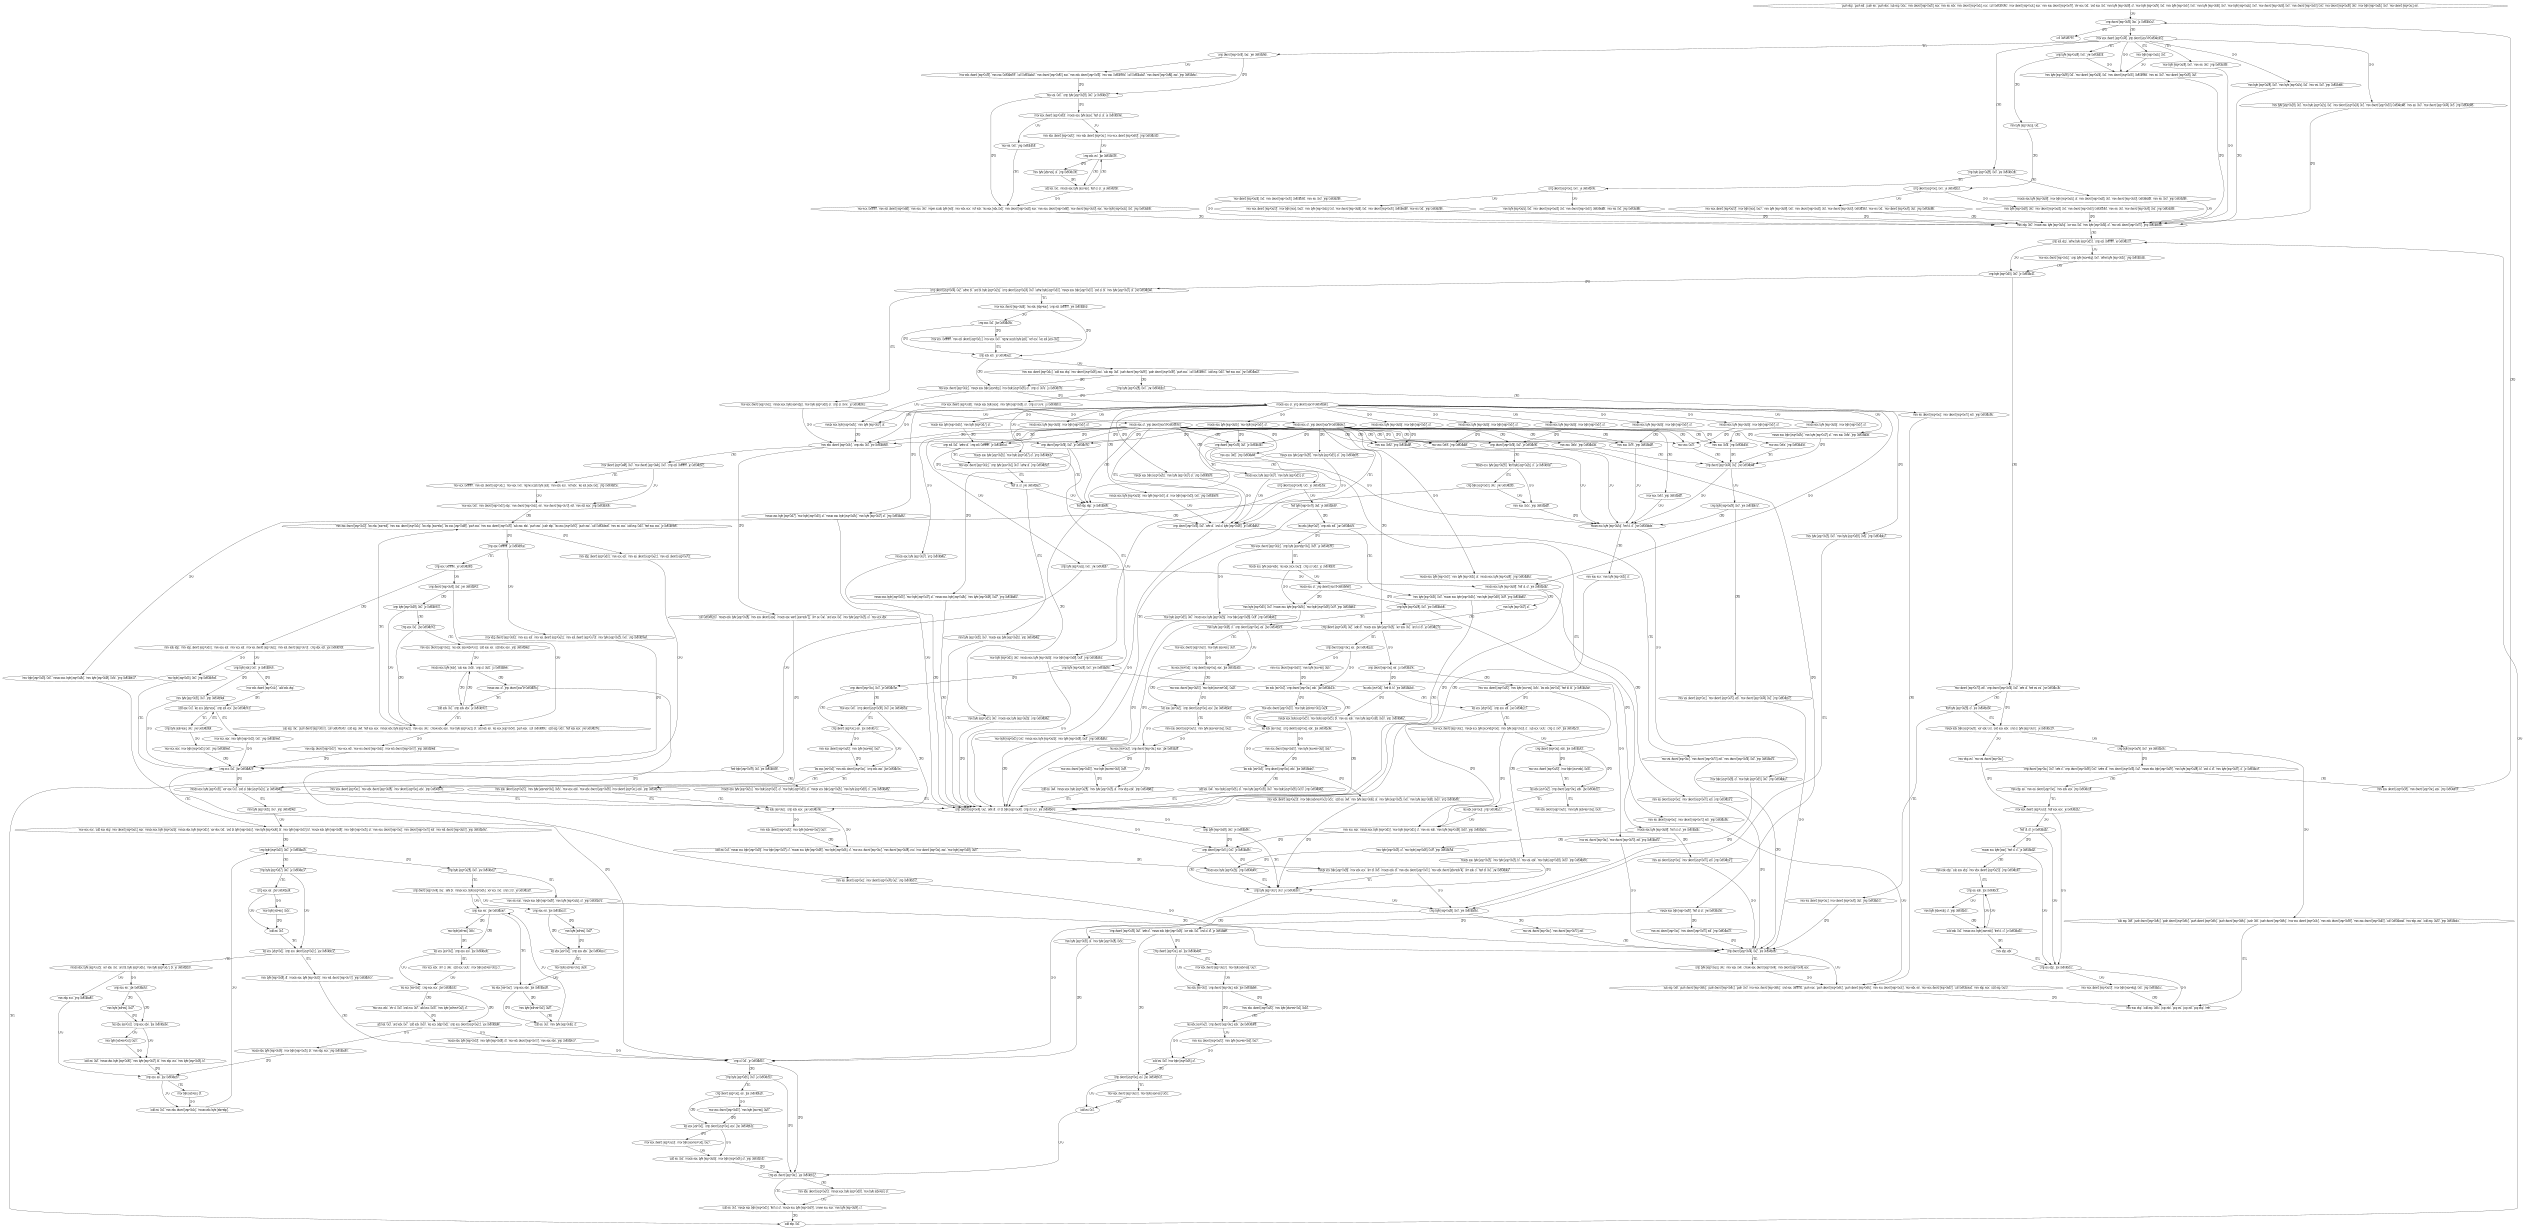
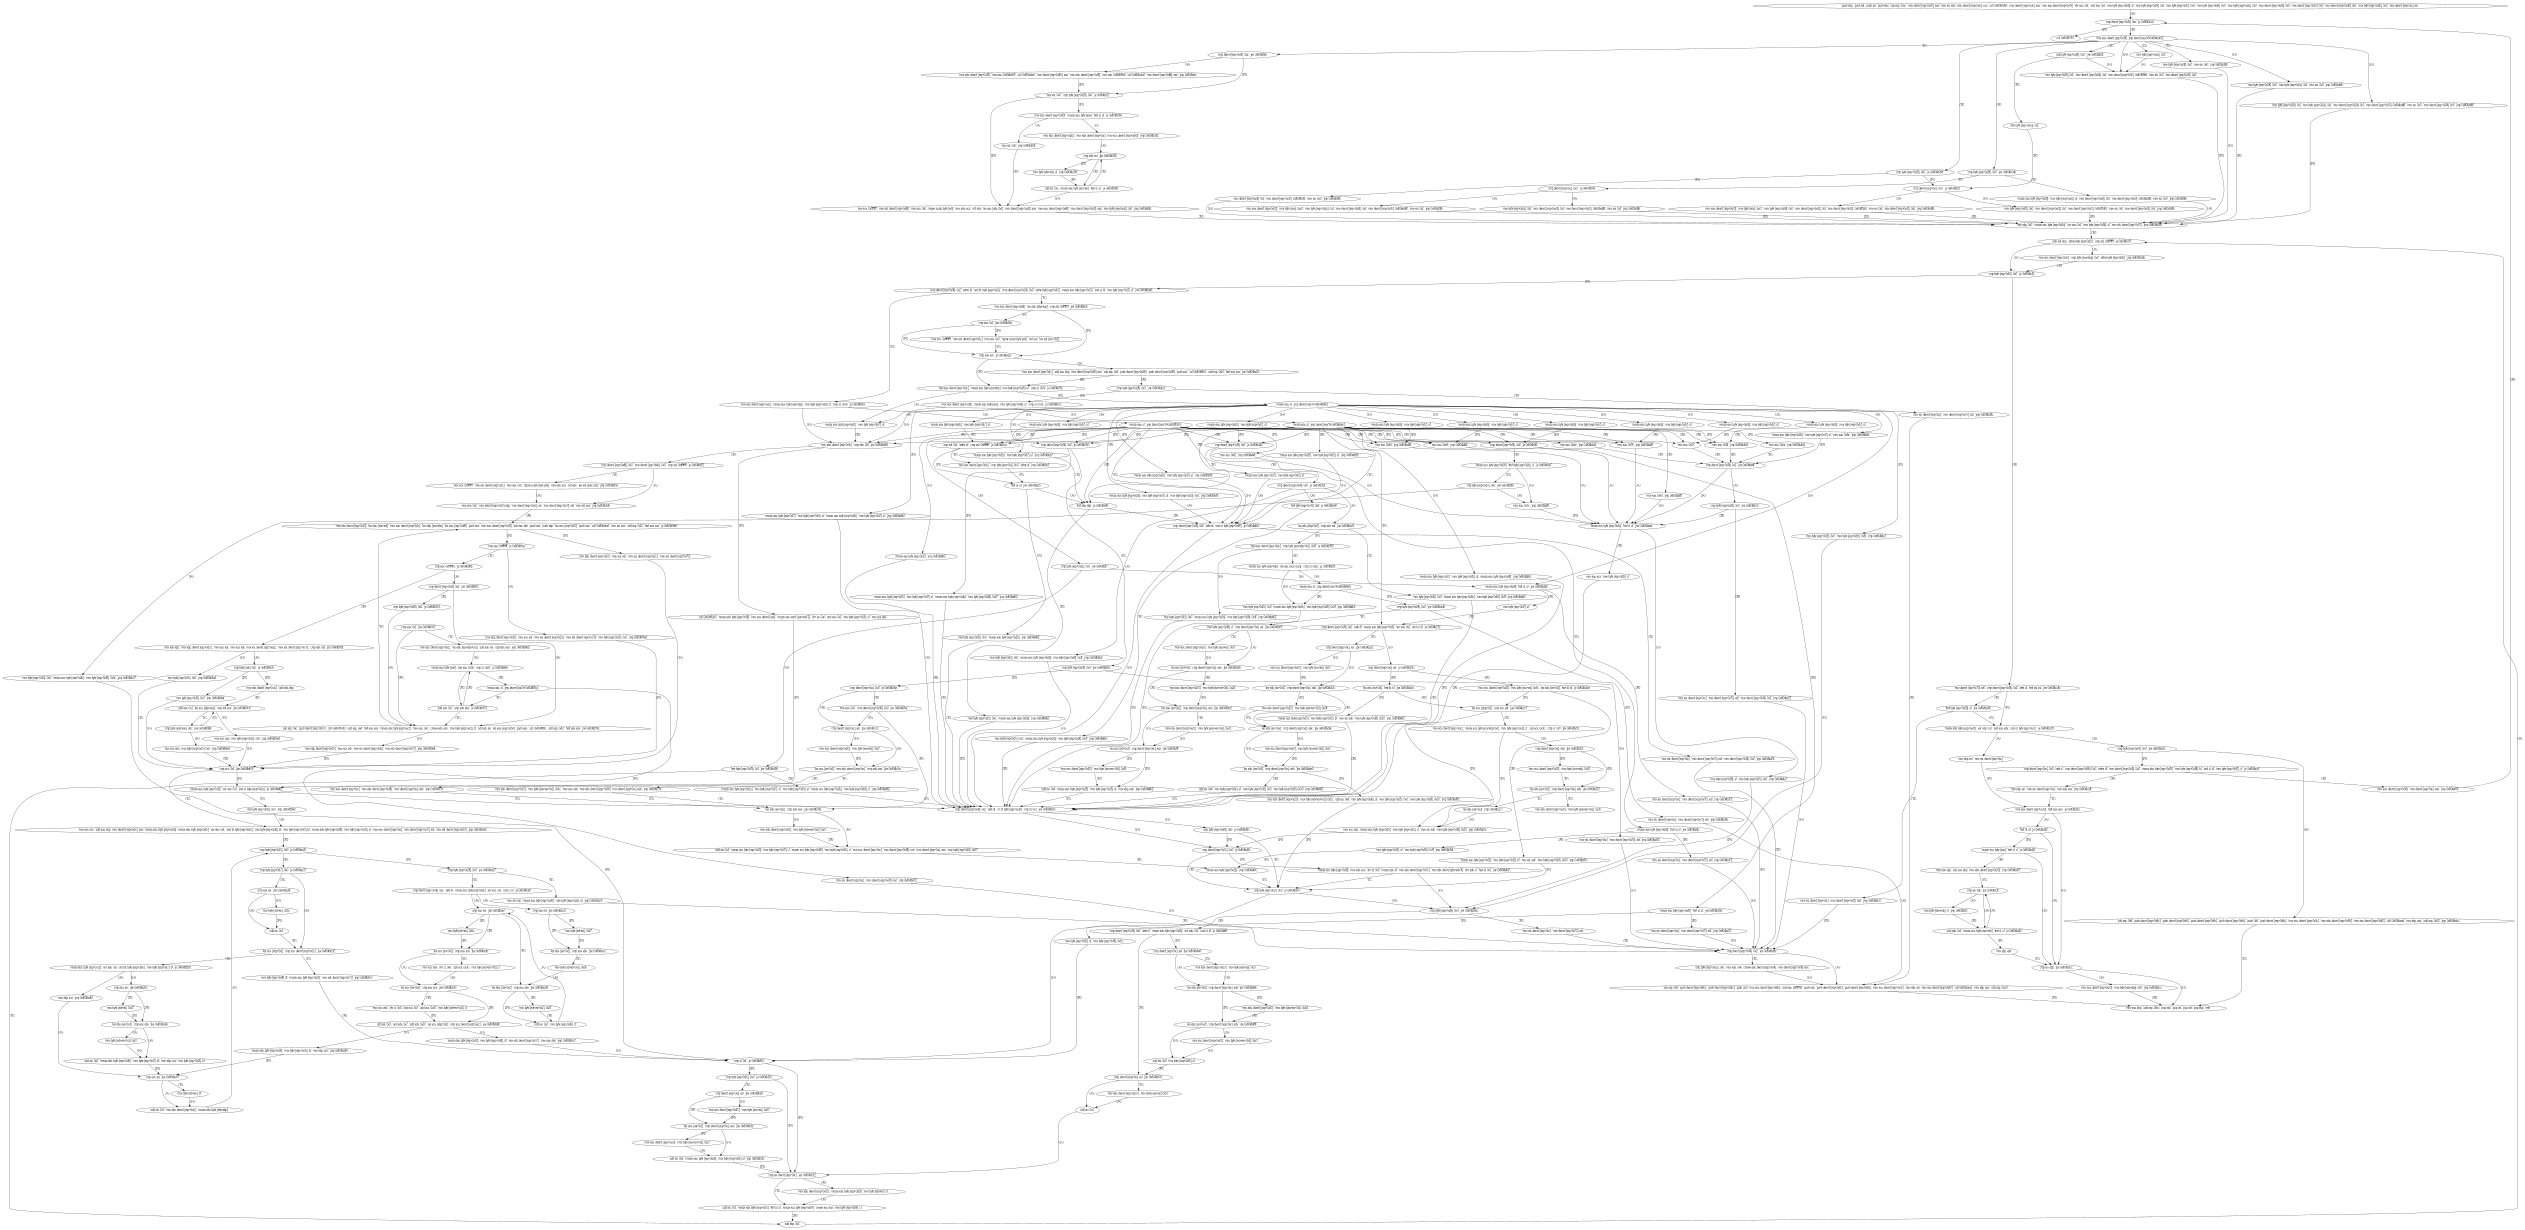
none -> (1920, 172)
(1320, 515) -> (1348, 502)
(418, 616) -> none
